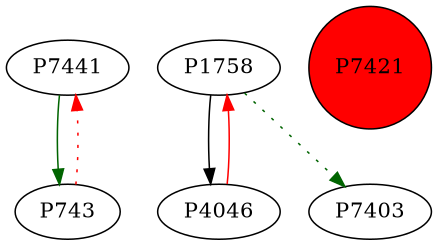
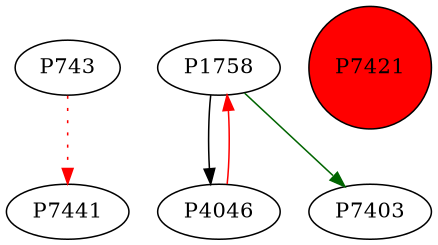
(57, 132) -> none
(289, 134) -> (289, 134)
